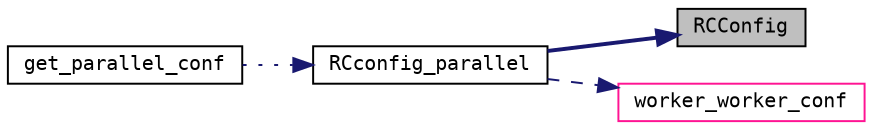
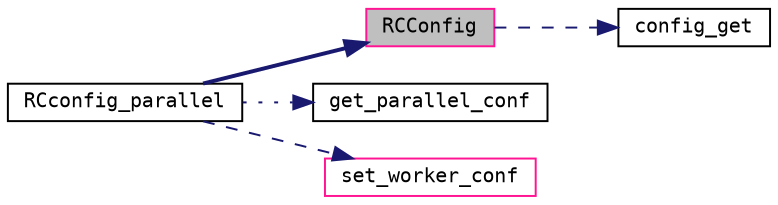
none -> (694, 28)
(741, 28) -> (430, 28)
(268, 65) -> (268, 102)
(741, 102) -> (430, 177)
